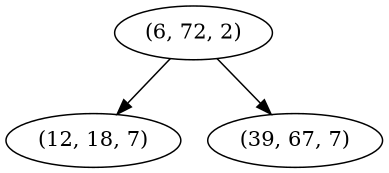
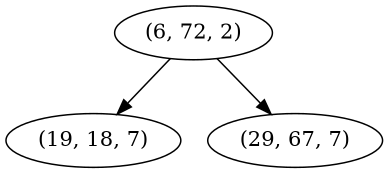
(93, 140) -> (93, 140)
(295, 140) -> (295, 140)
